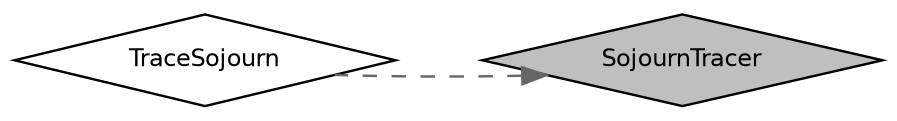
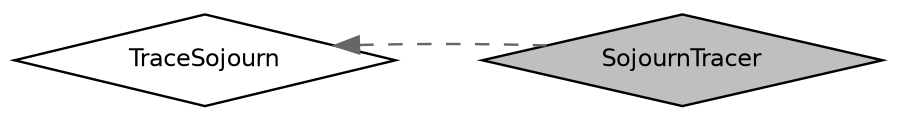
(428, 77) -> (453, 44)
